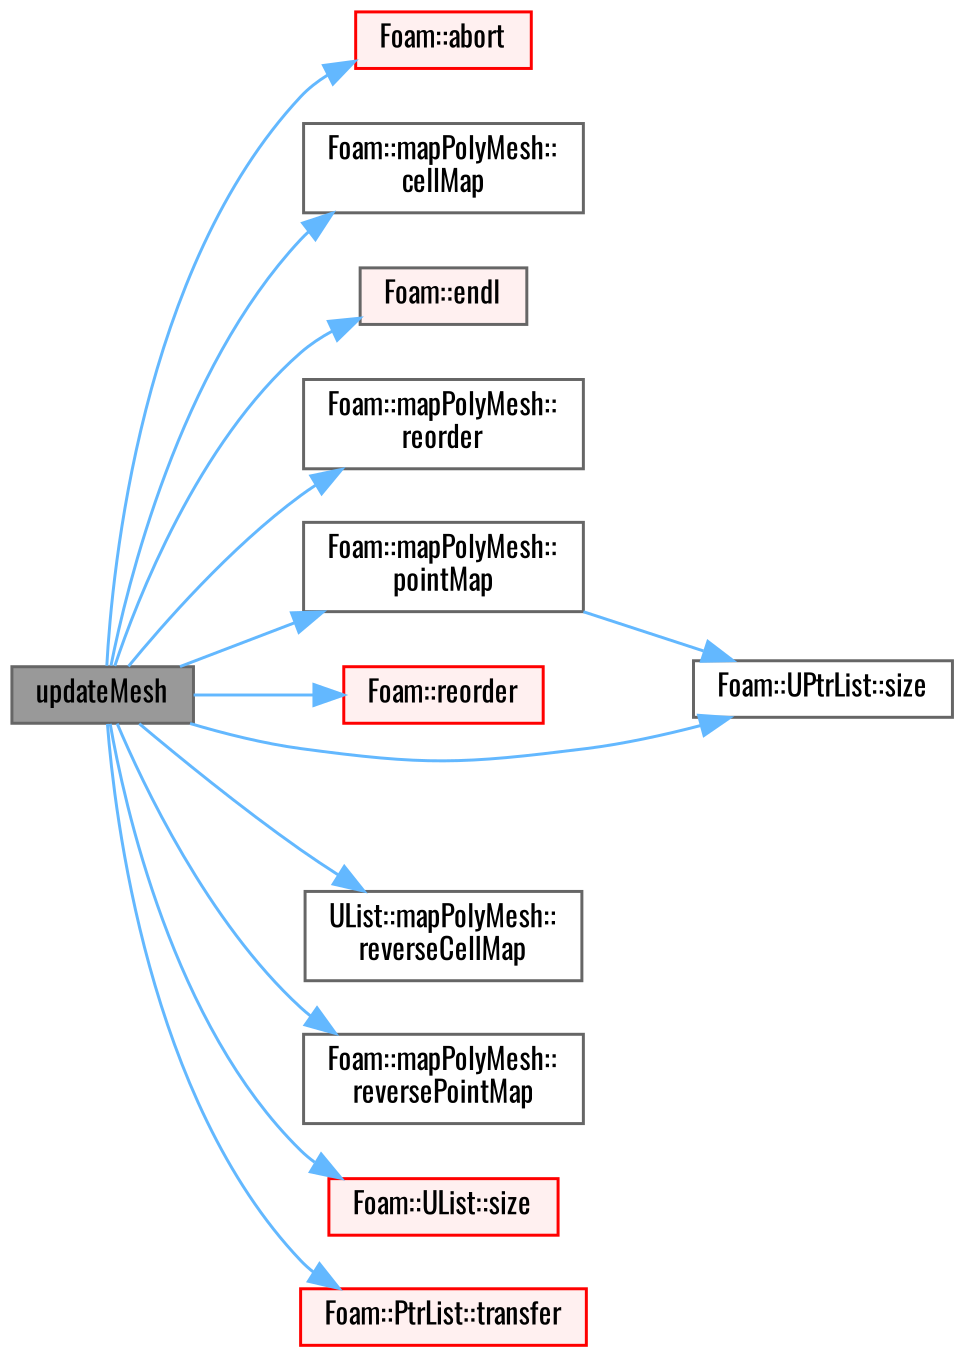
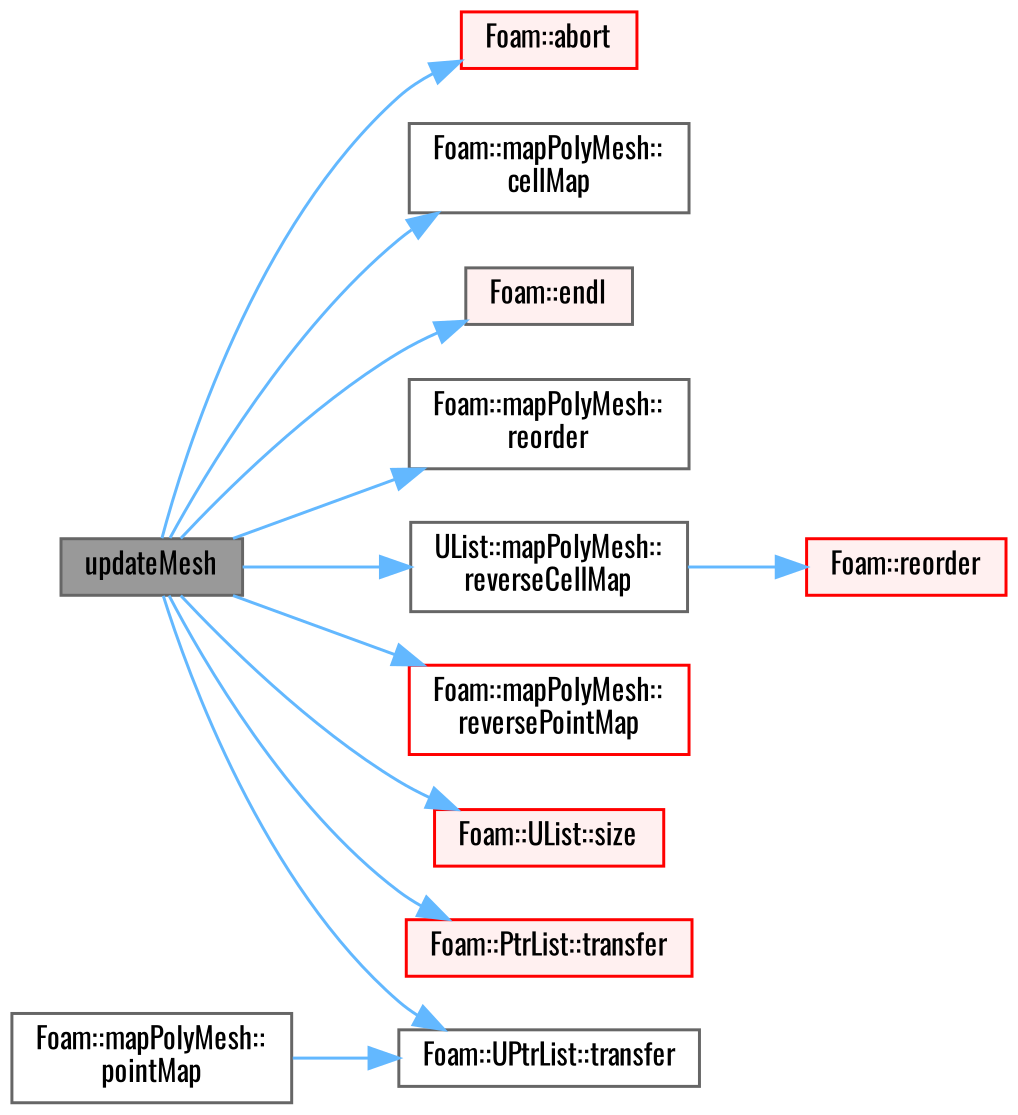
(237, 645) -> none
(823, 689) -> (549, 1058)
(254, 695) -> (732, 567)
(443, 1079) -> (549, 710)
